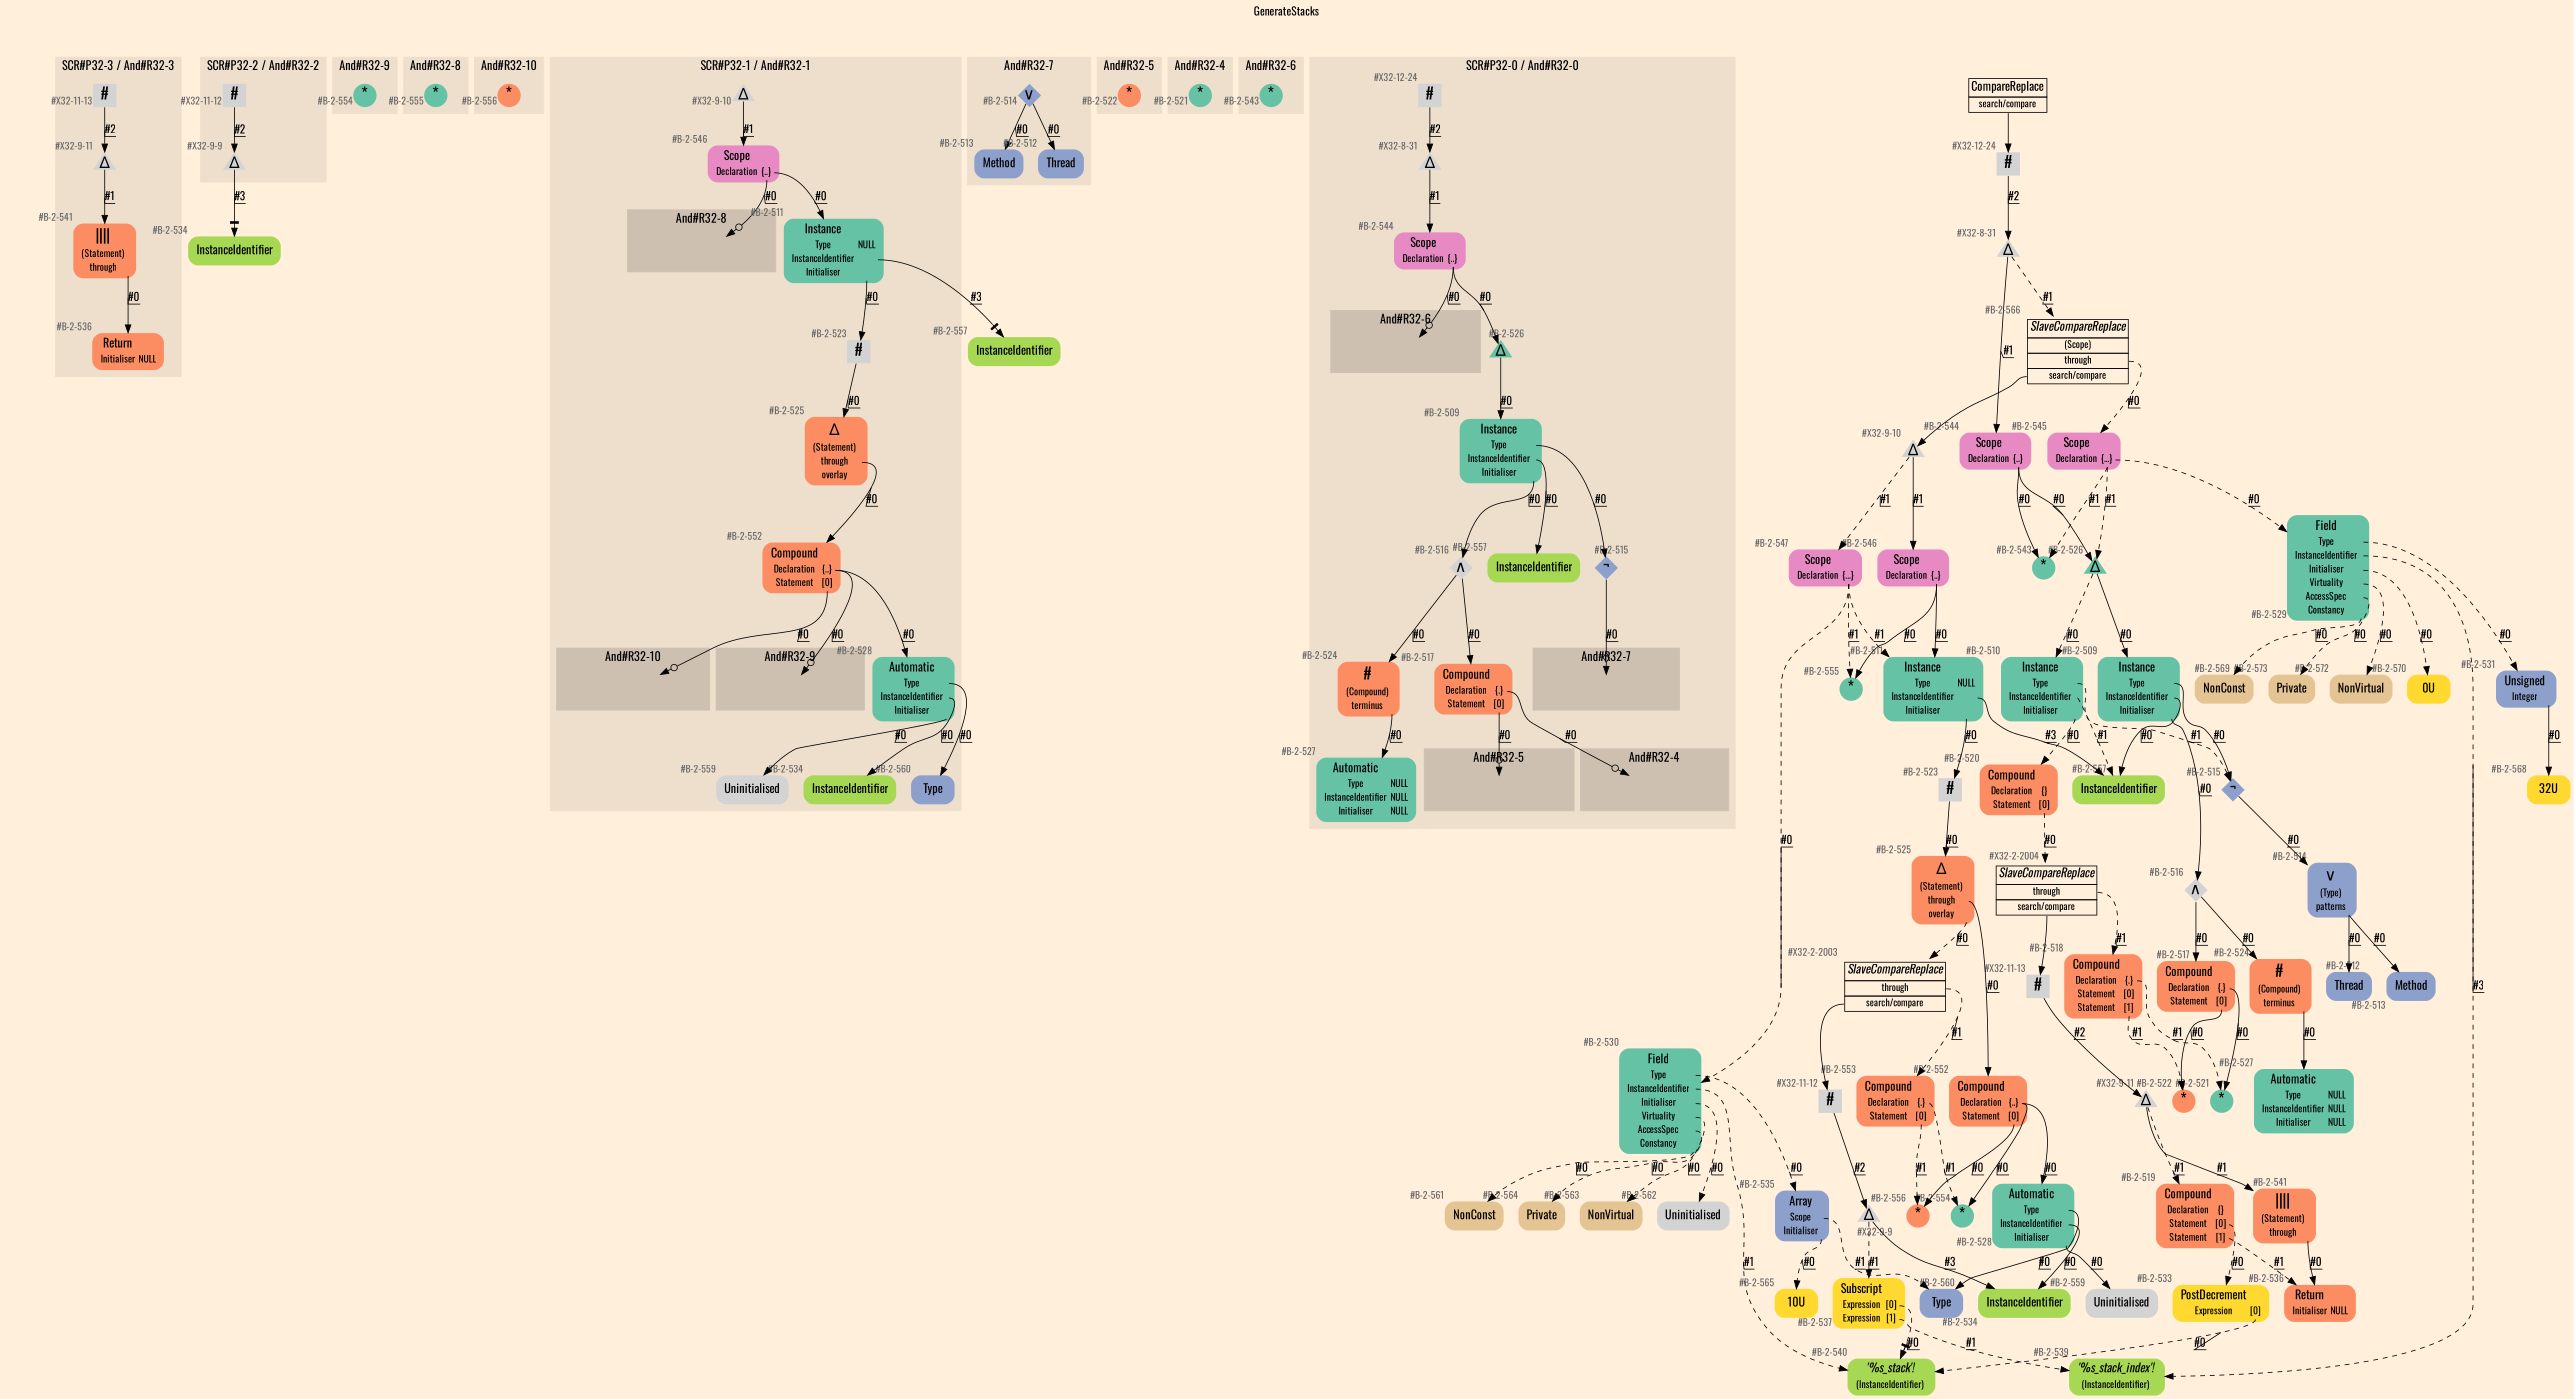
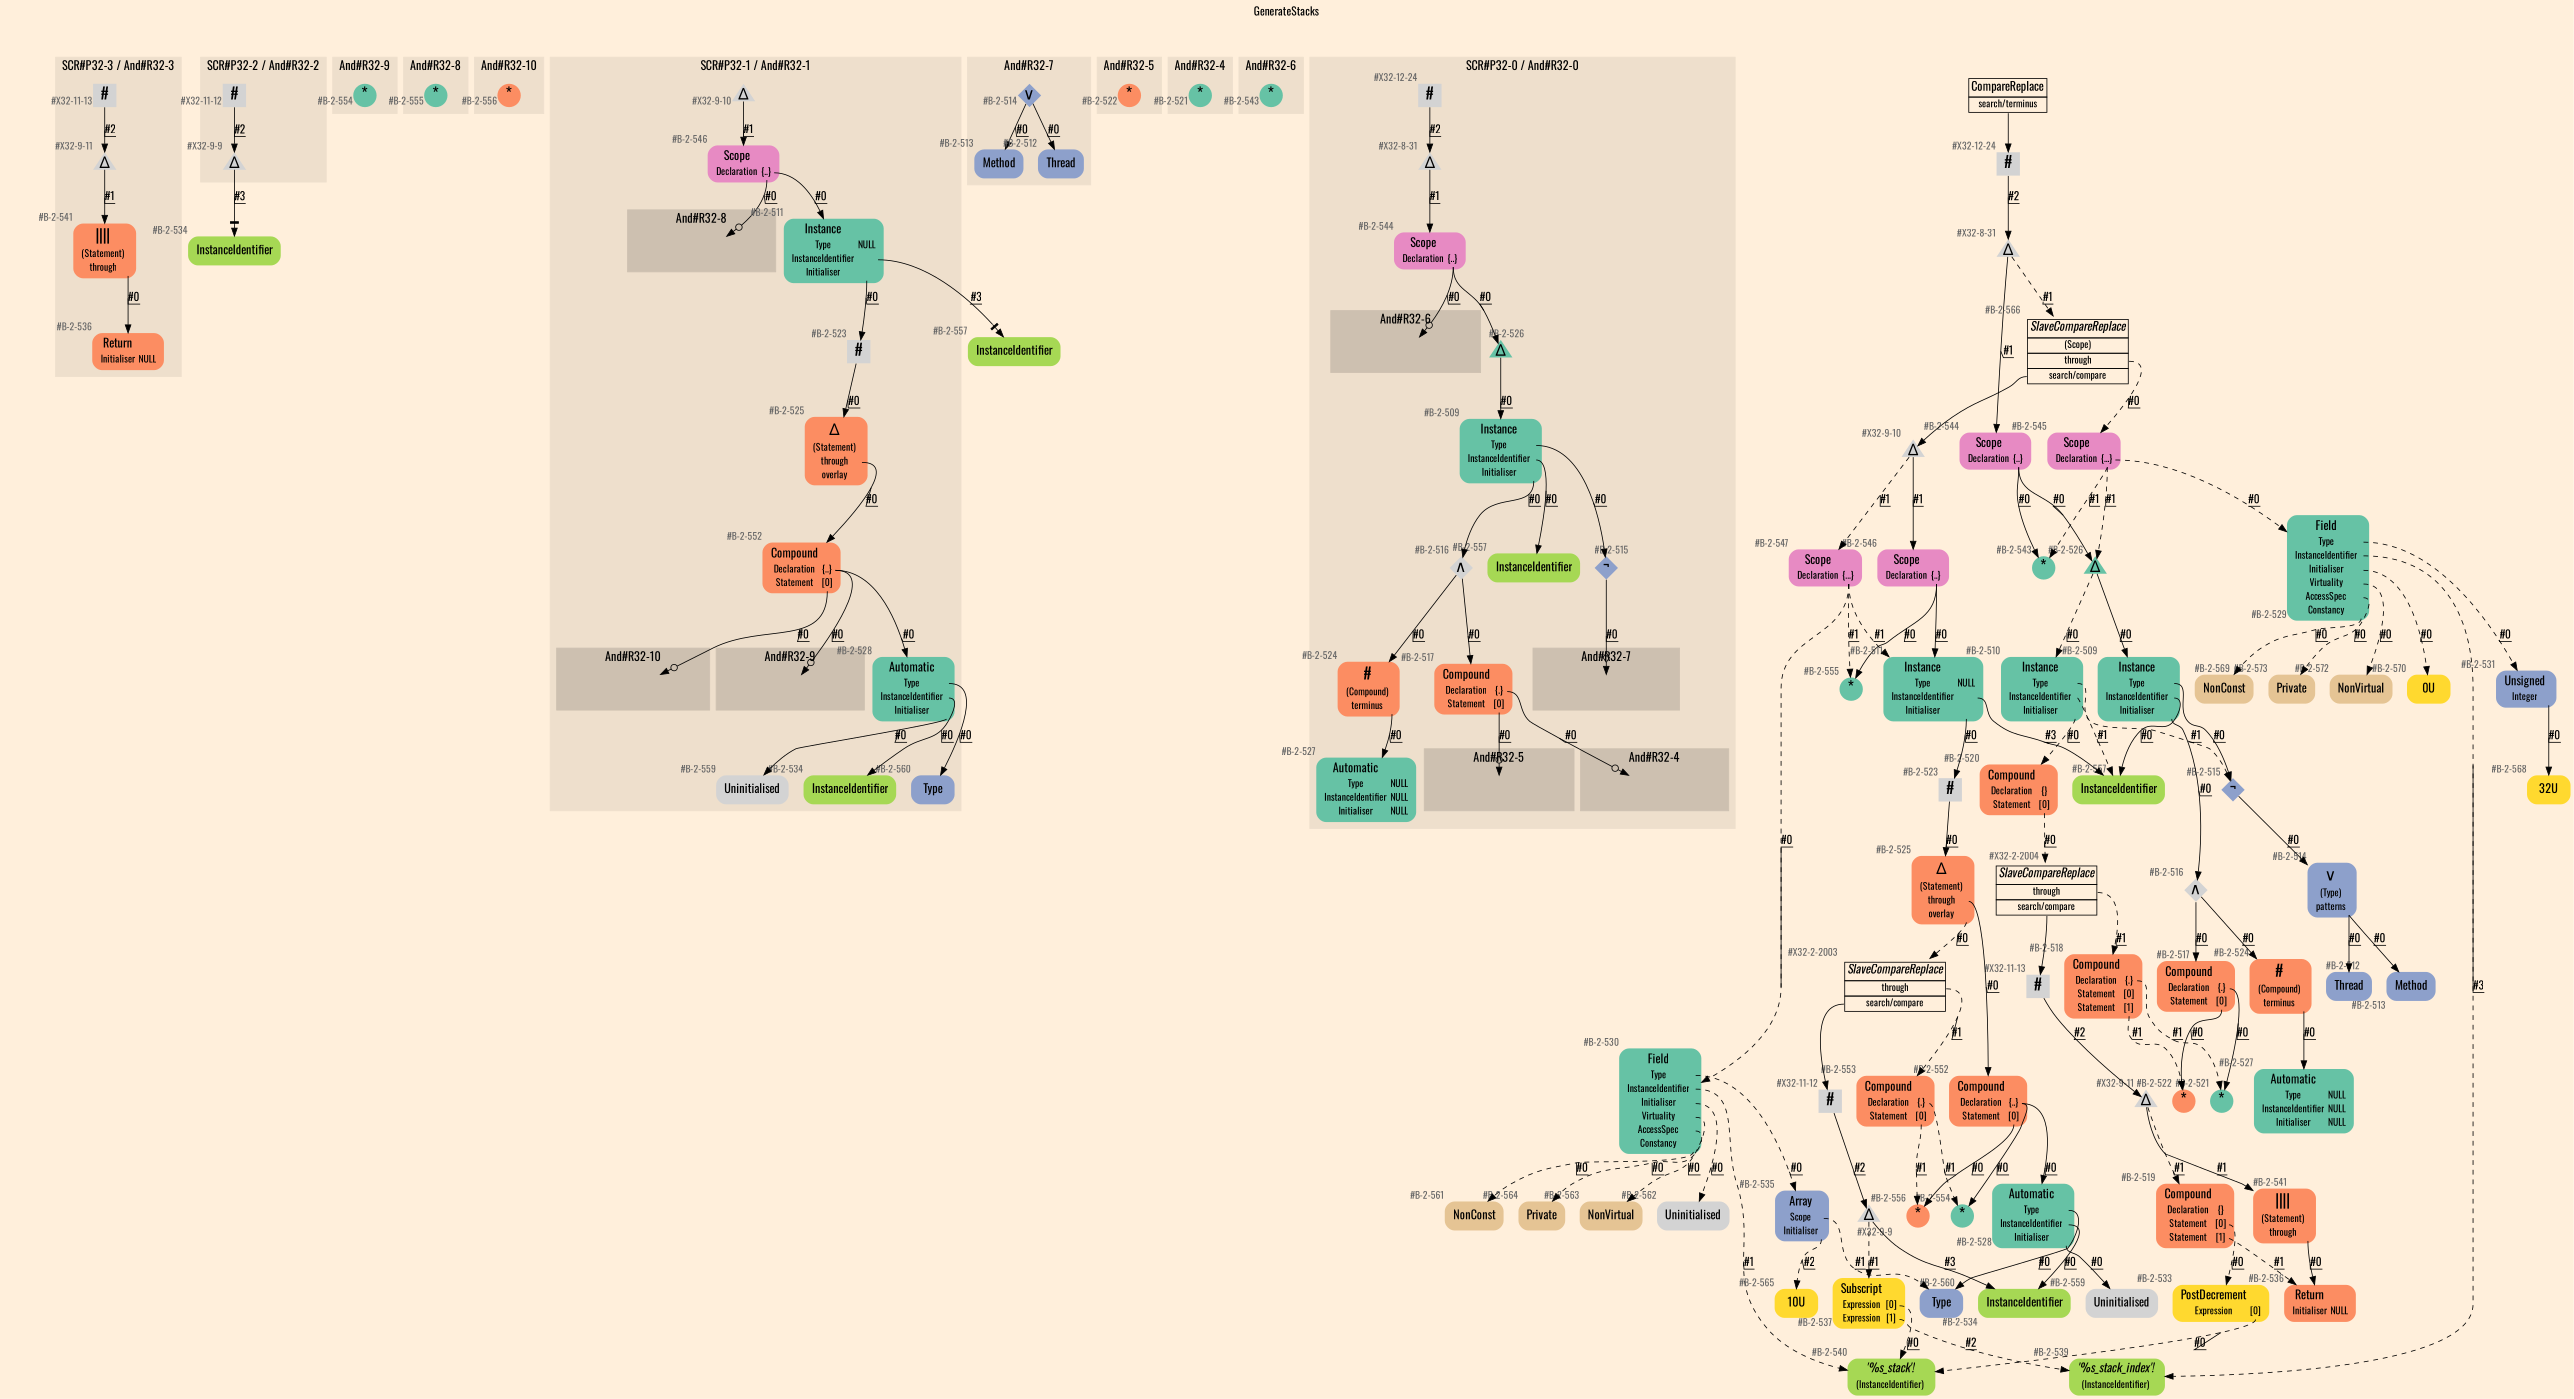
(2008, 104) -> (2008, 104)
(1810, 1263) -> (1810, 1263)
(1912, 1321) -> (1912, 1321)
(1971, 1344) -> (1971, 1344)
